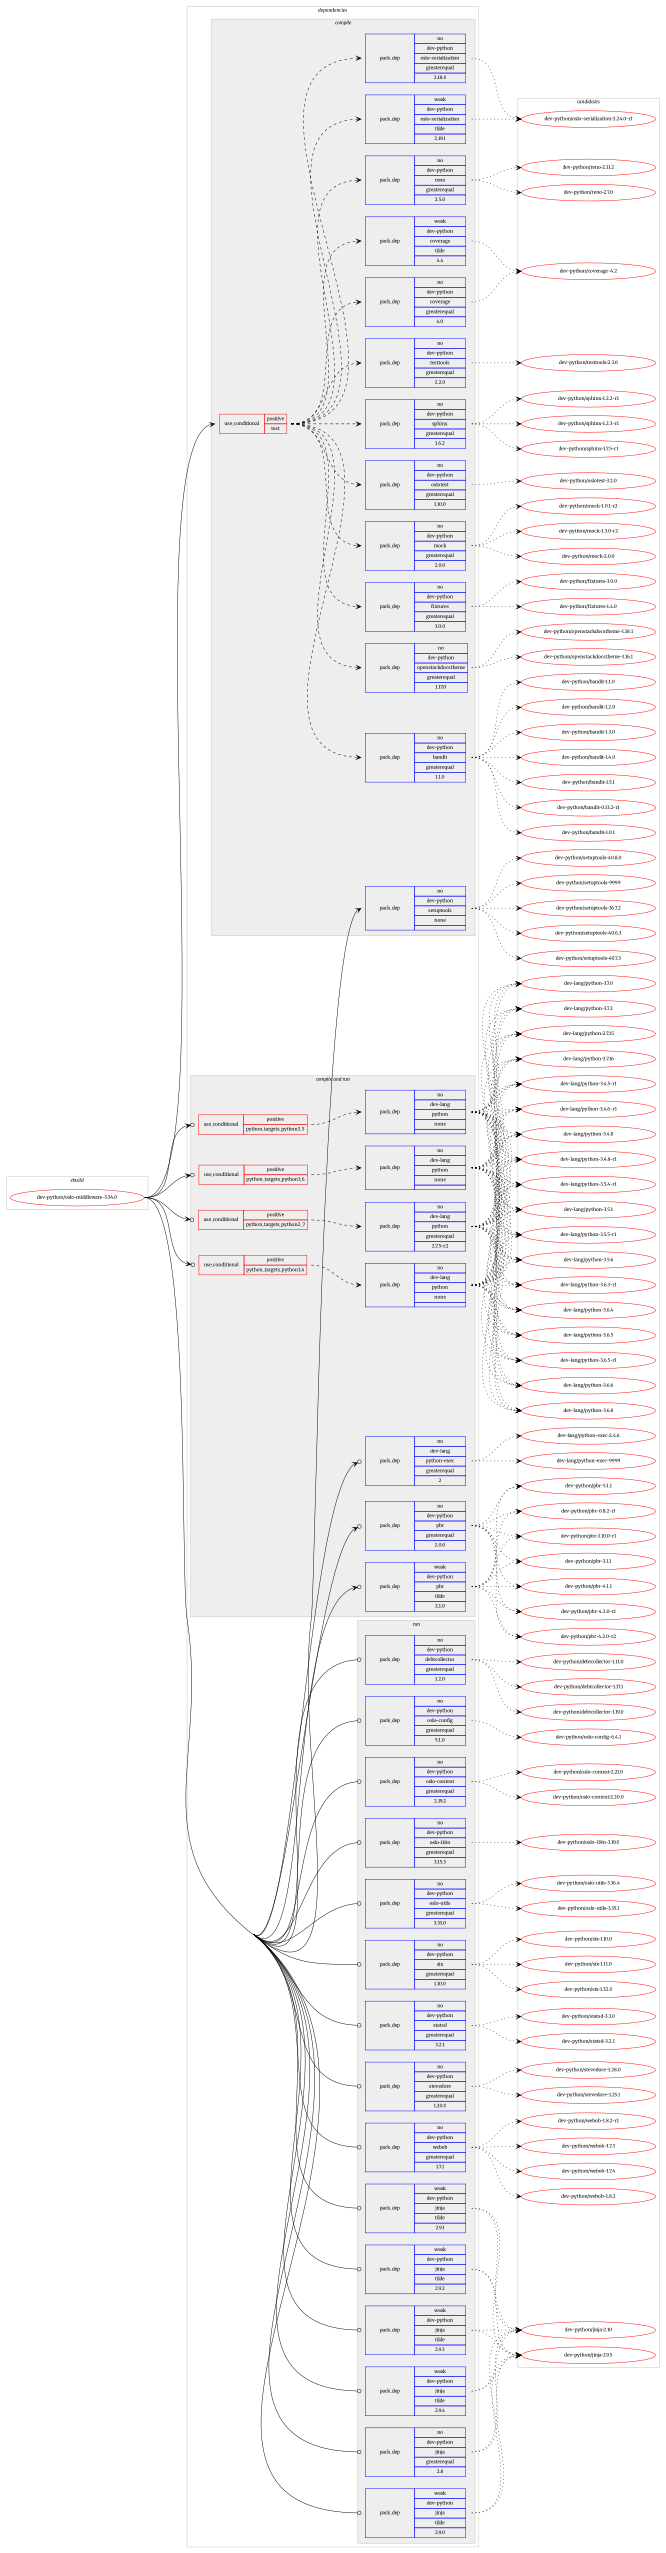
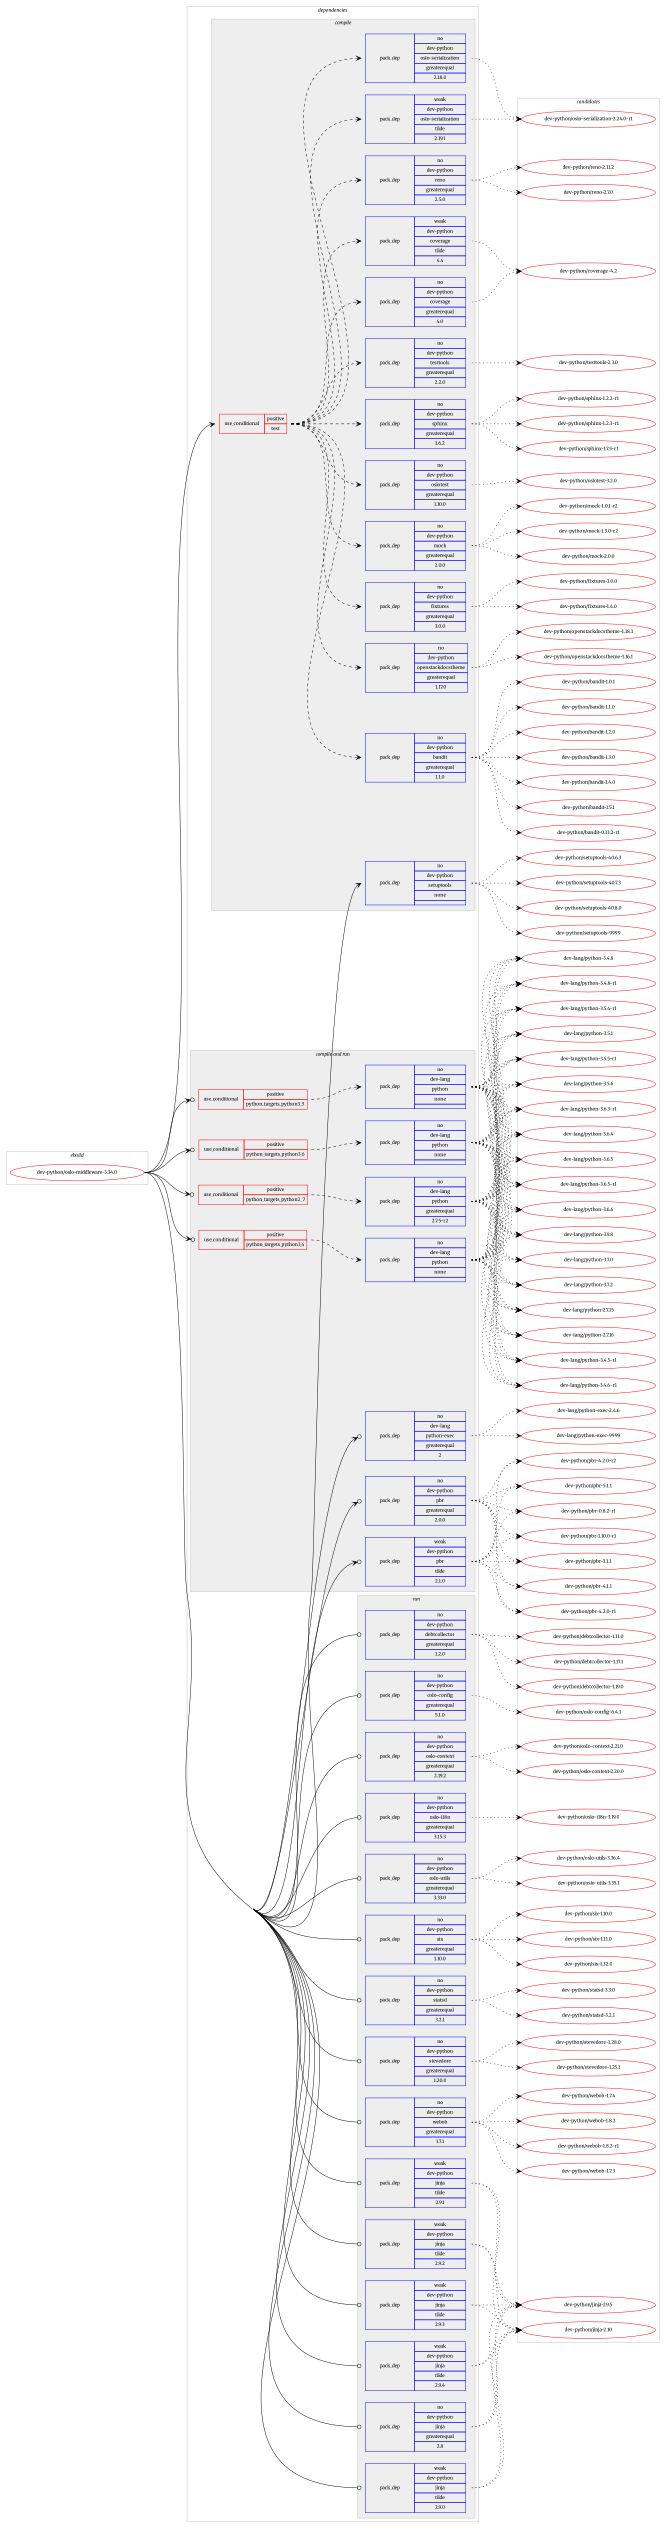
(589, 908) -> none
(589, 1411) -> (589, 1235)
